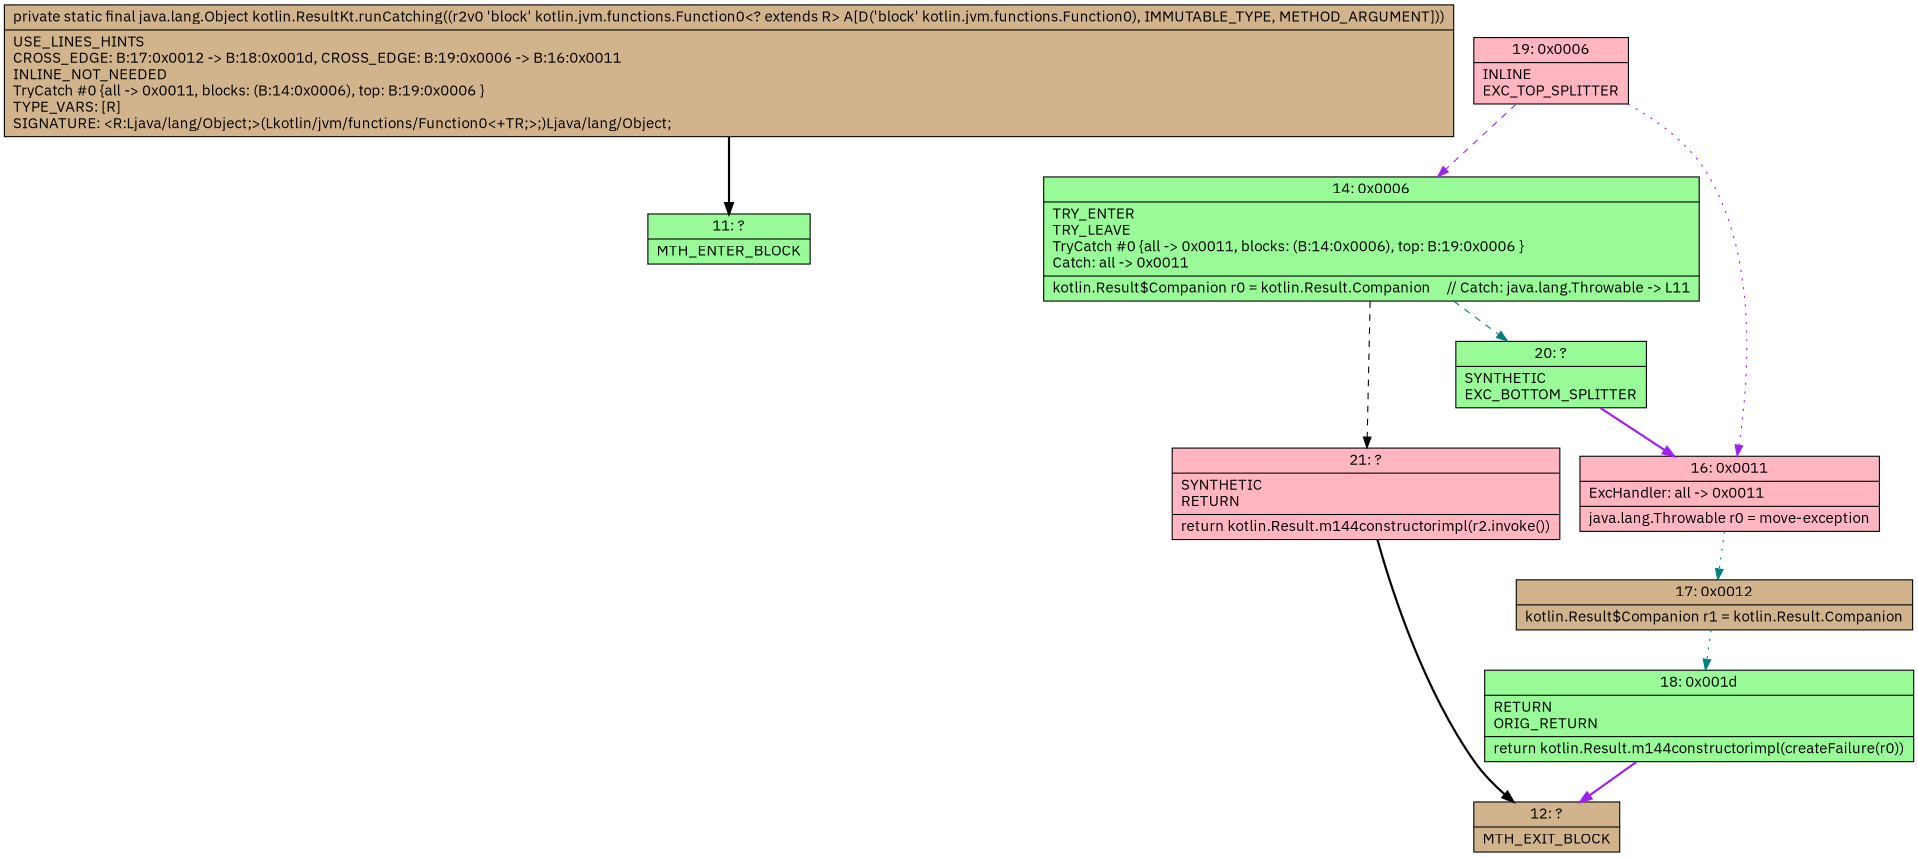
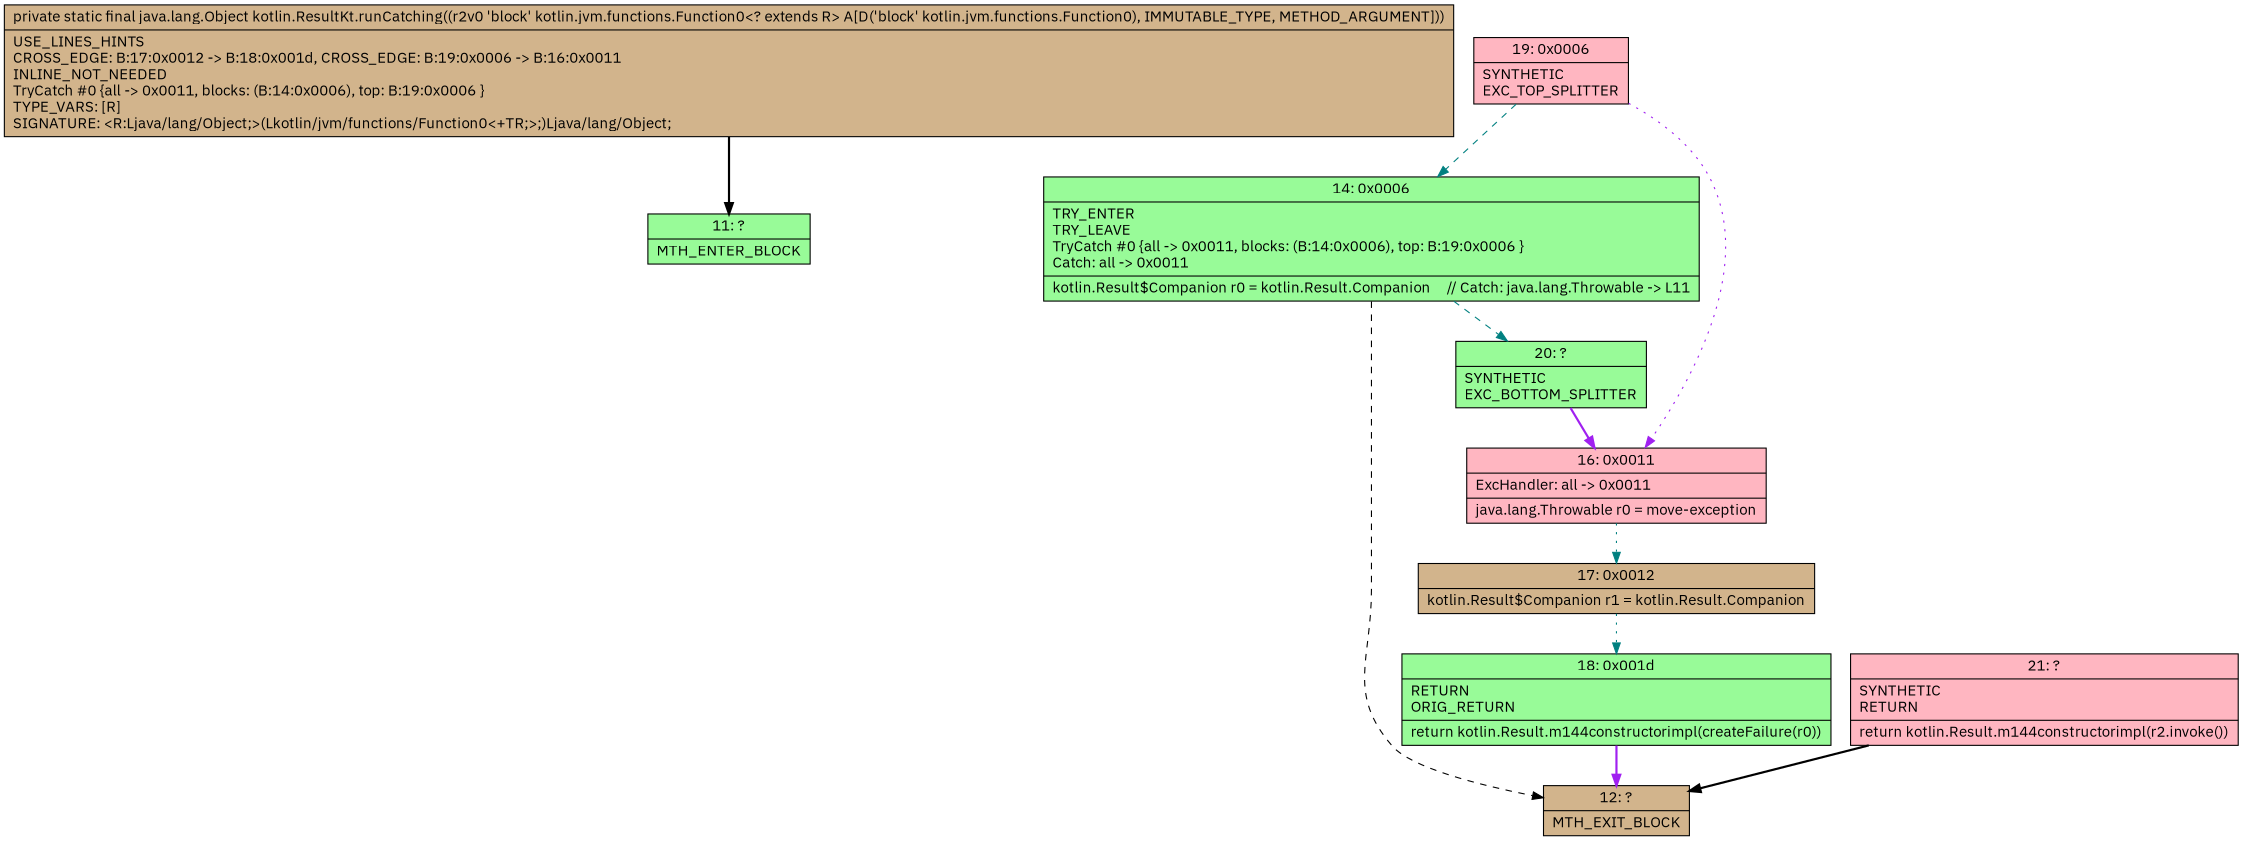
(1508, 75) -> (1524, 75)
(1481, 137) -> (1481, 137)
(1369, 369) -> (1371, 603)
